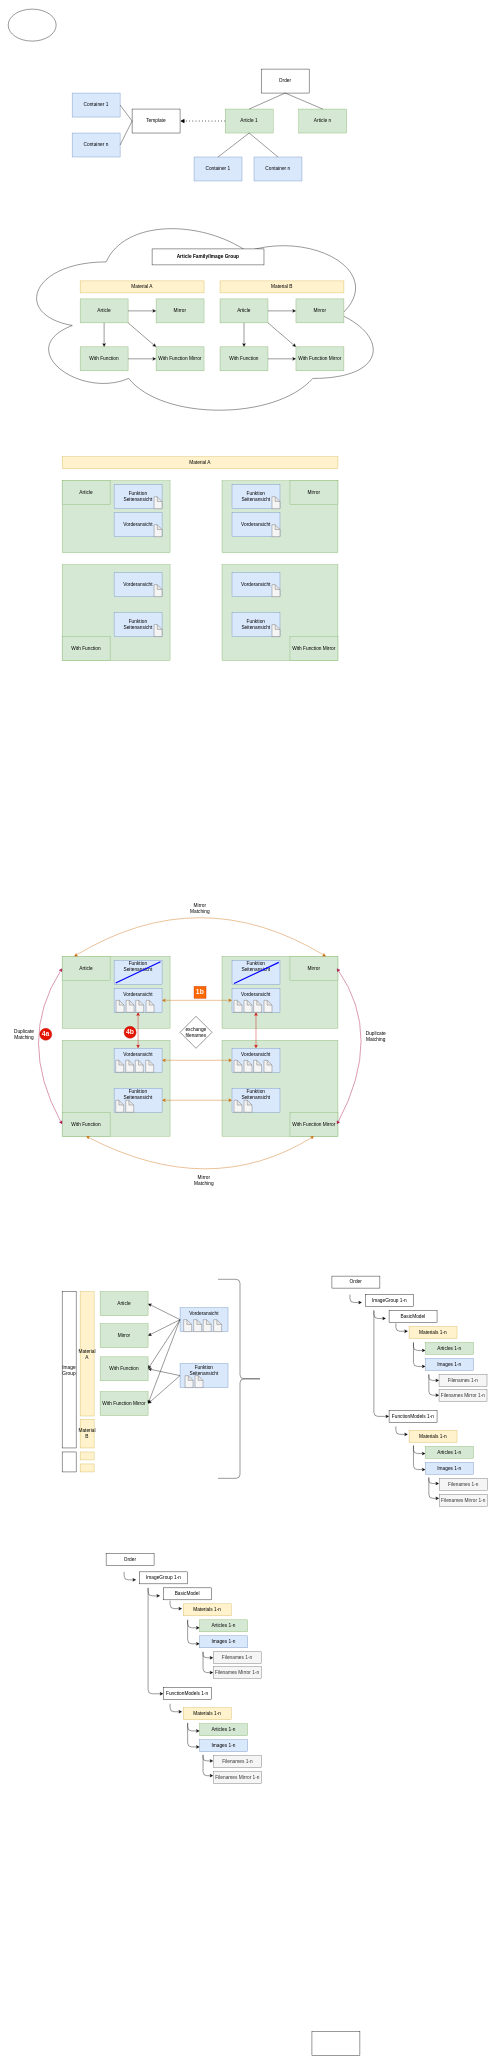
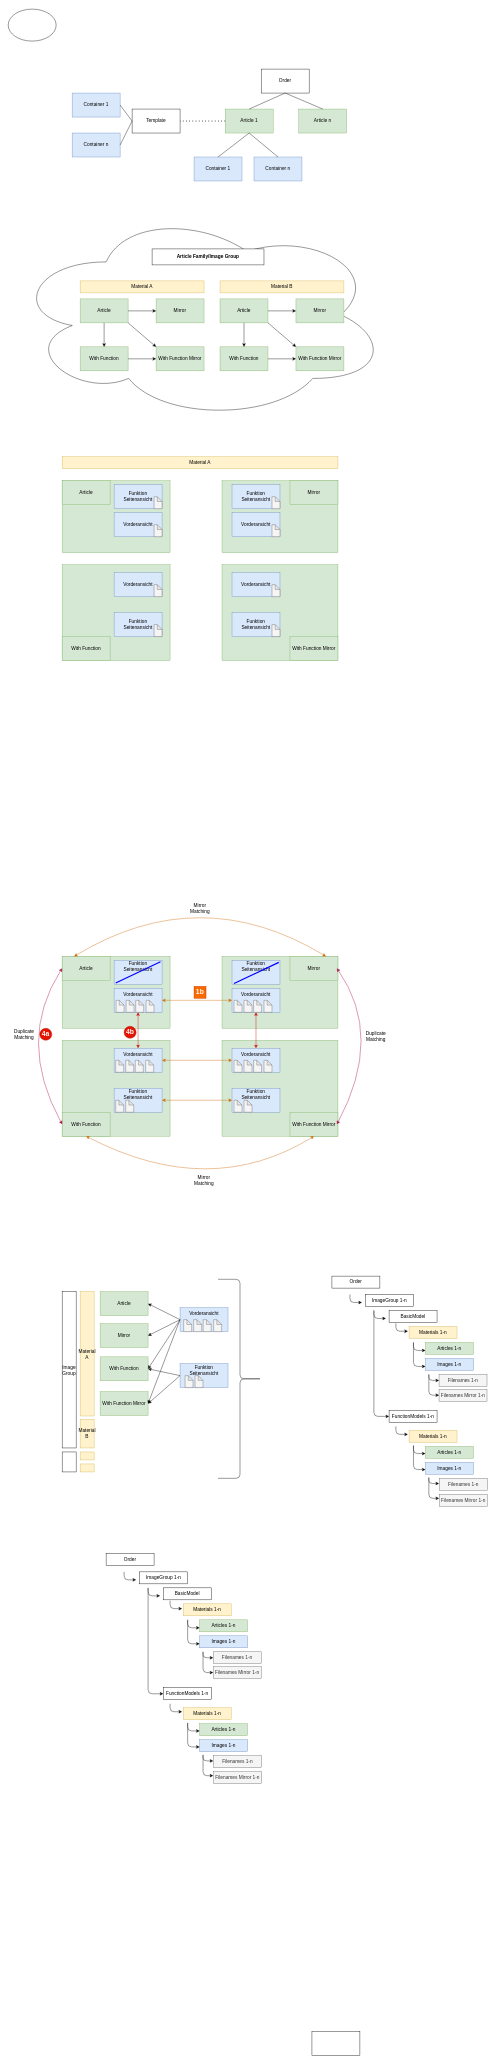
(185, 120) -> (183, 120)
(196, 1032) -> none
